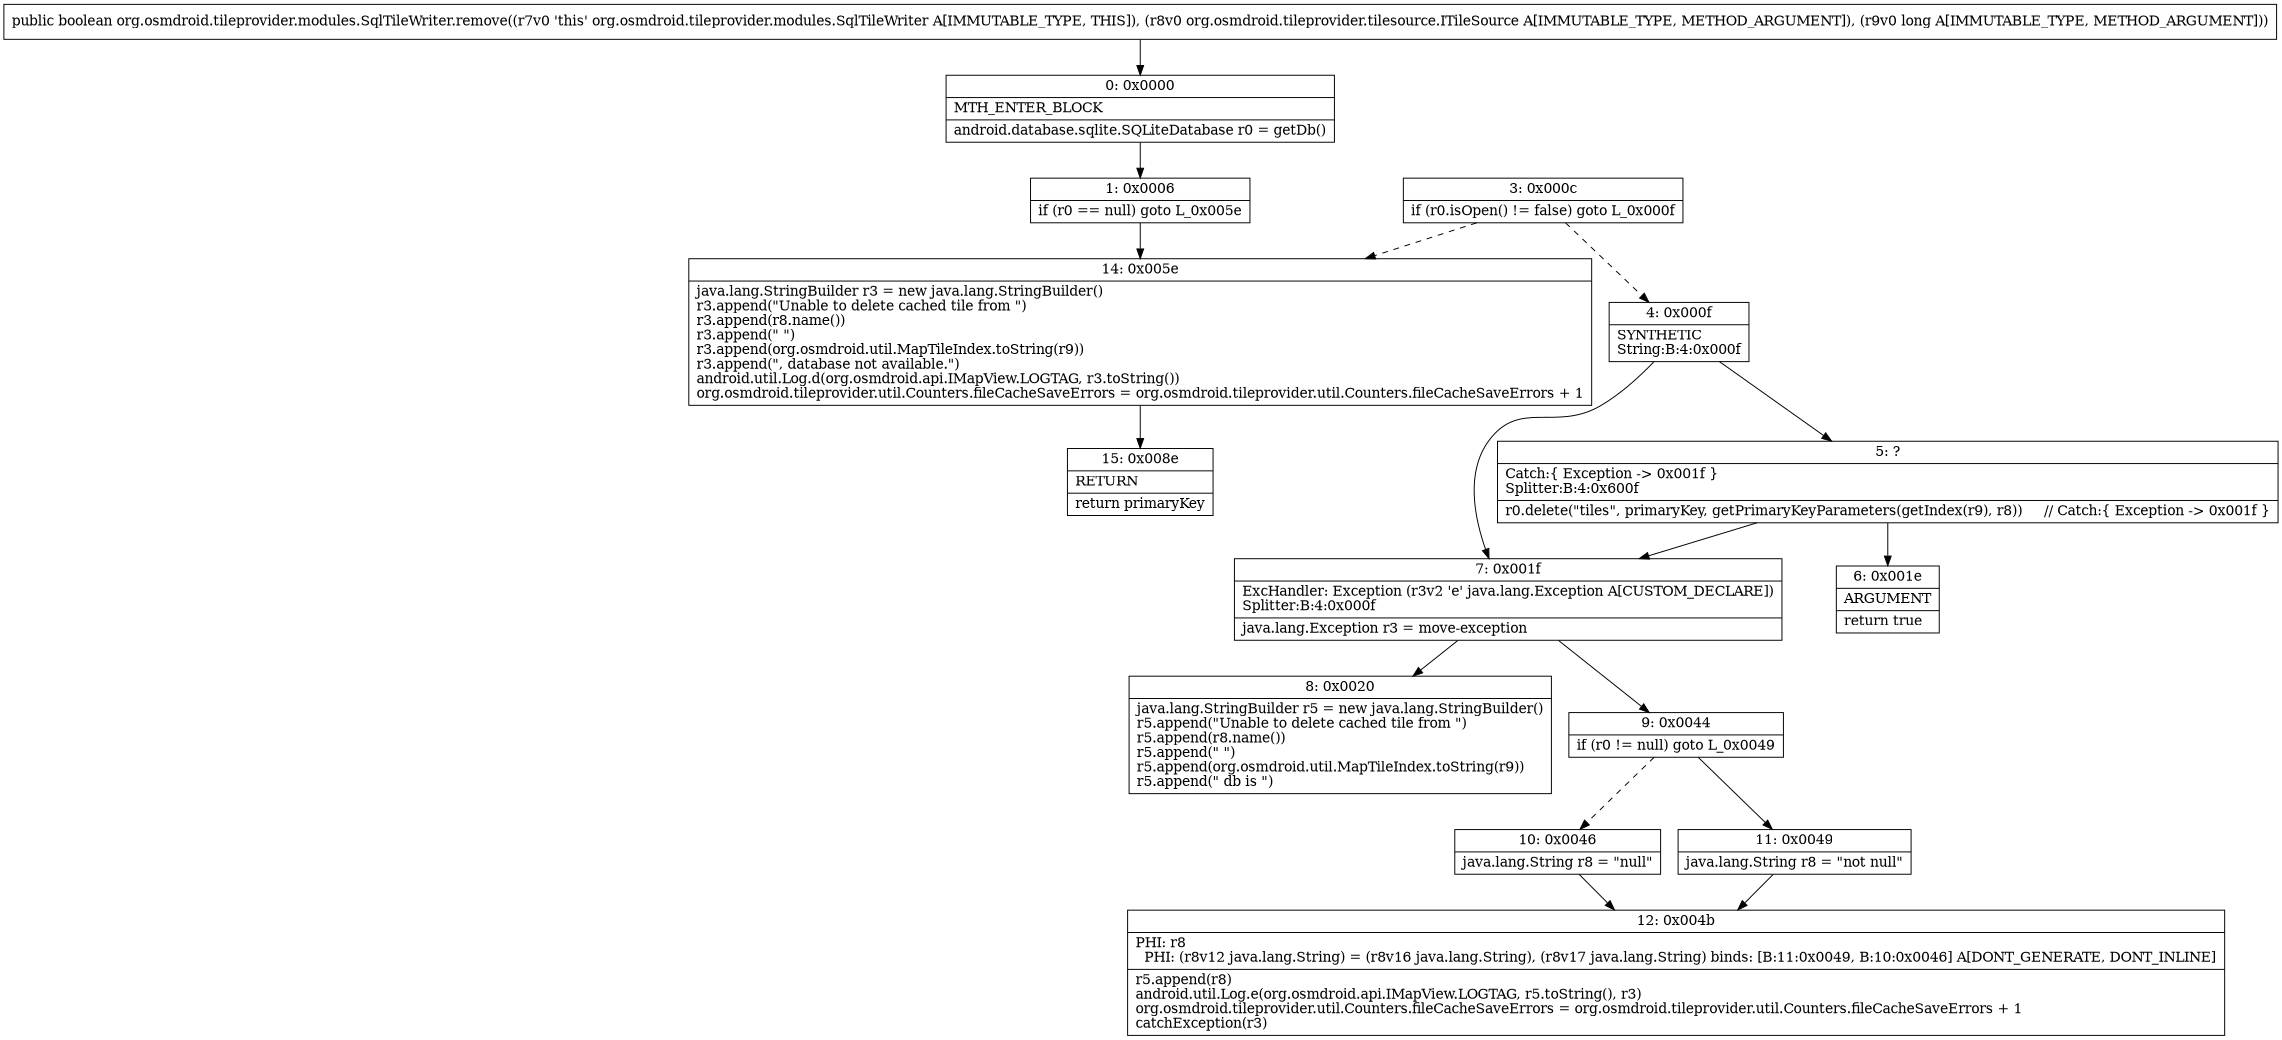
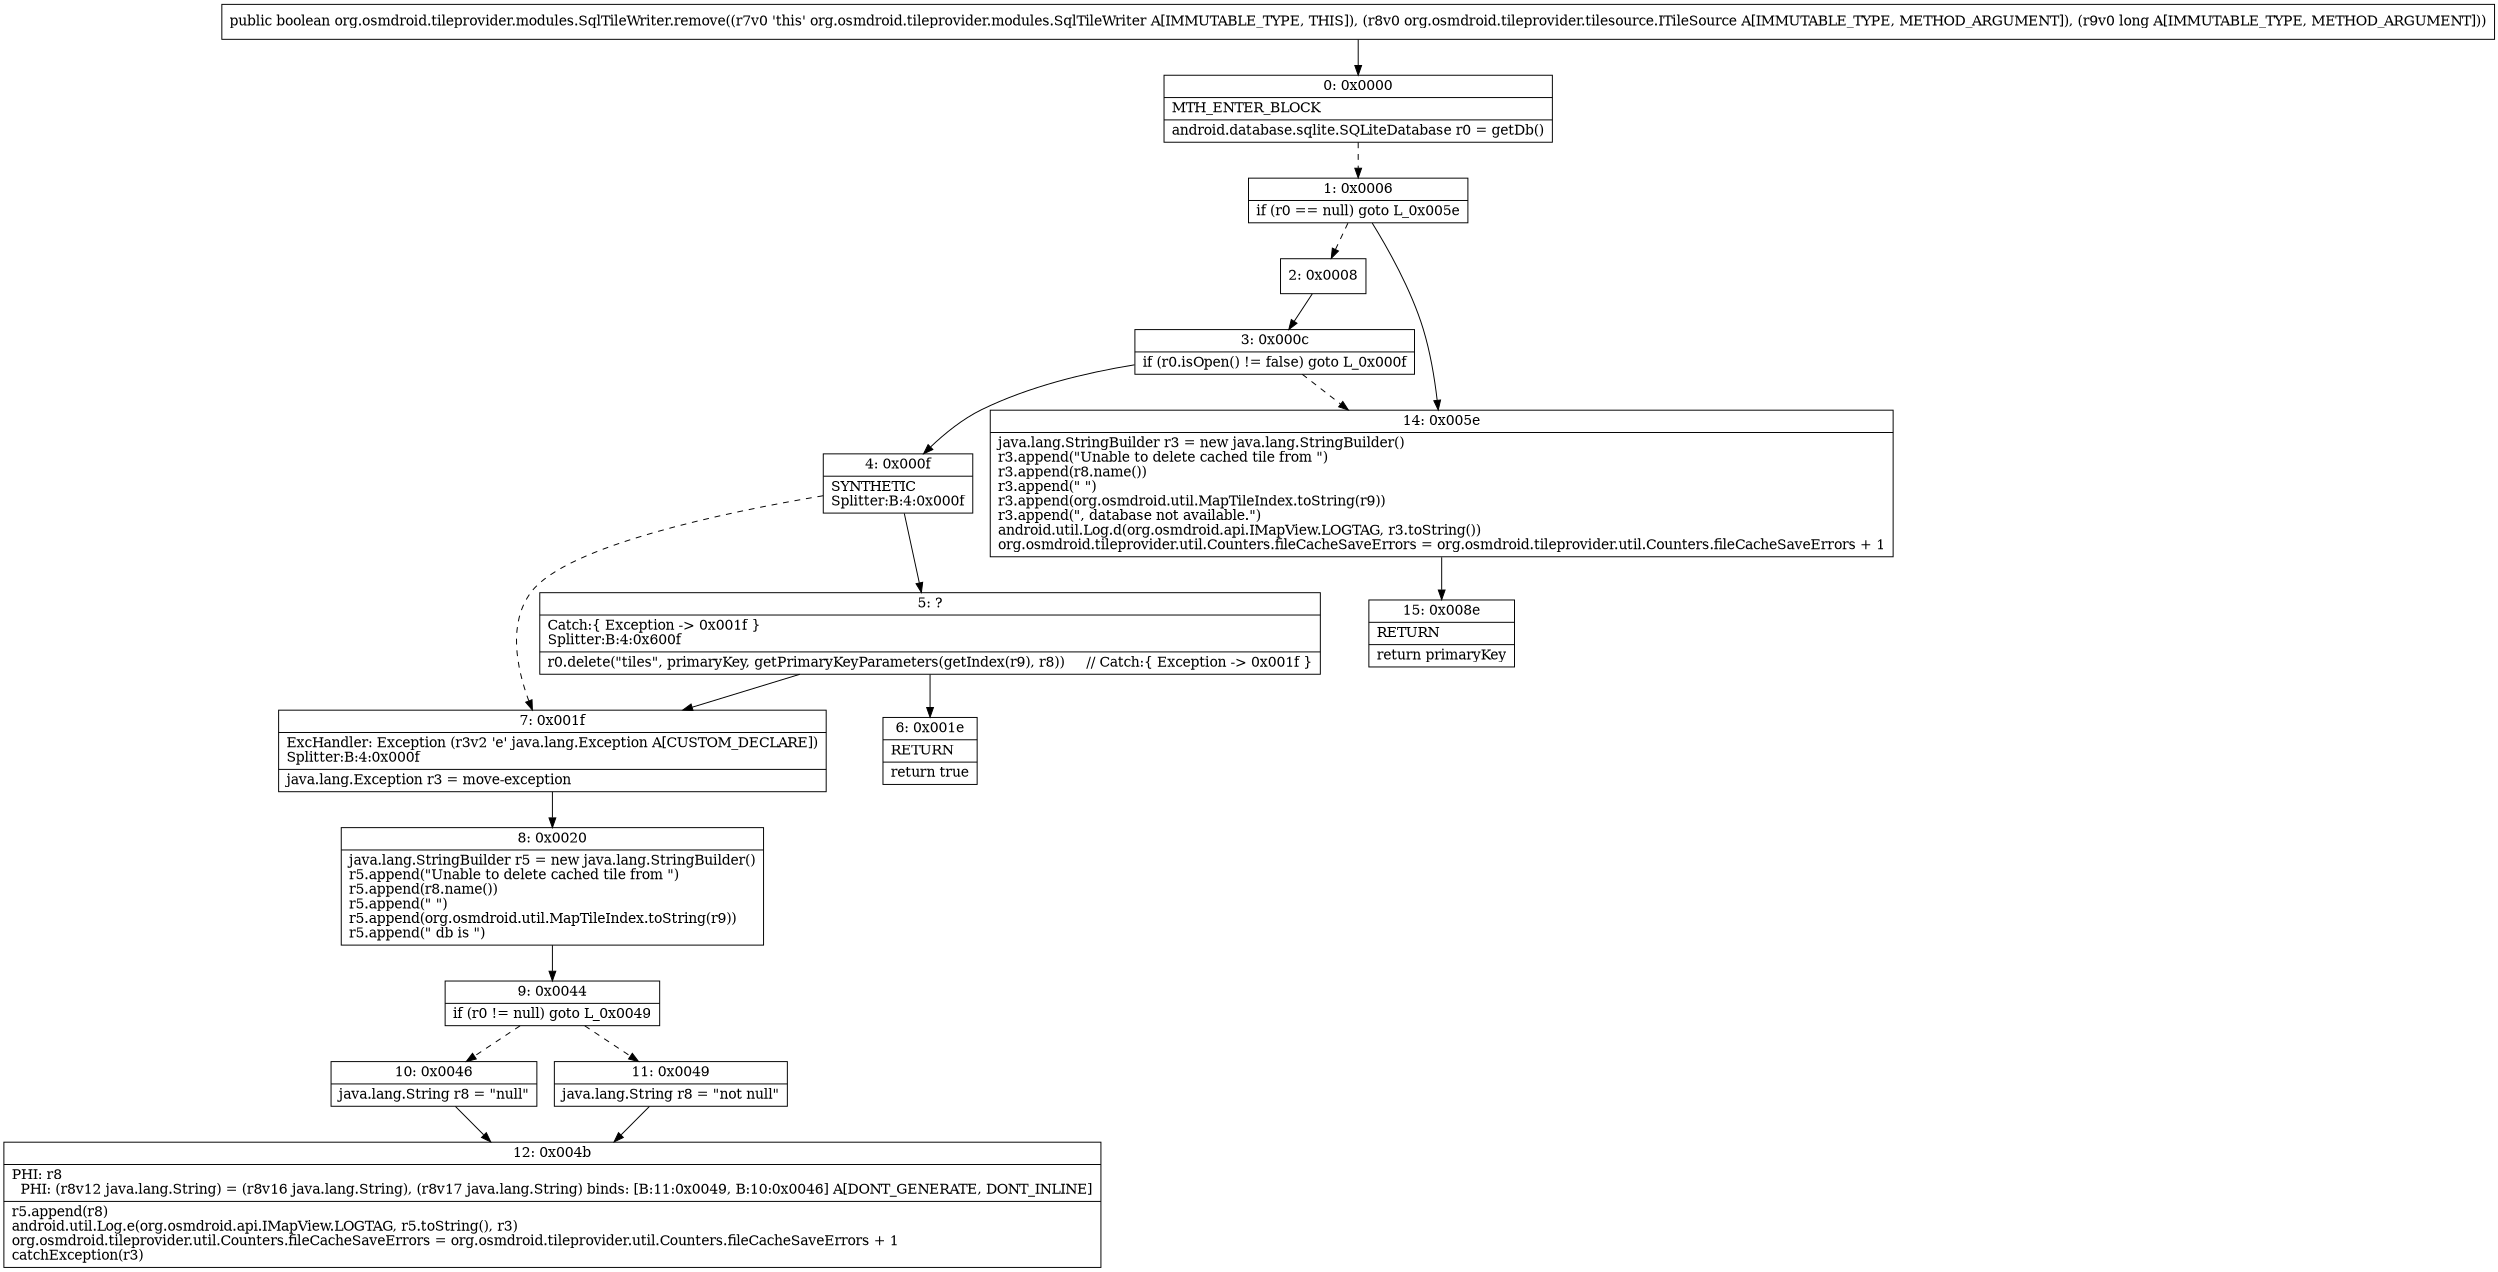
(1140, 155) -> (1358, 155)
(1604, 259) -> (1026, 391)
none -> (1323, 276)
(1679, 350) -> (898, 501)
(1520, 420) -> (617, 544)
(1888, 599) -> (922, 750)
(1600, 673) -> (552, 958)
(1732, 790) -> (607, 1041)
